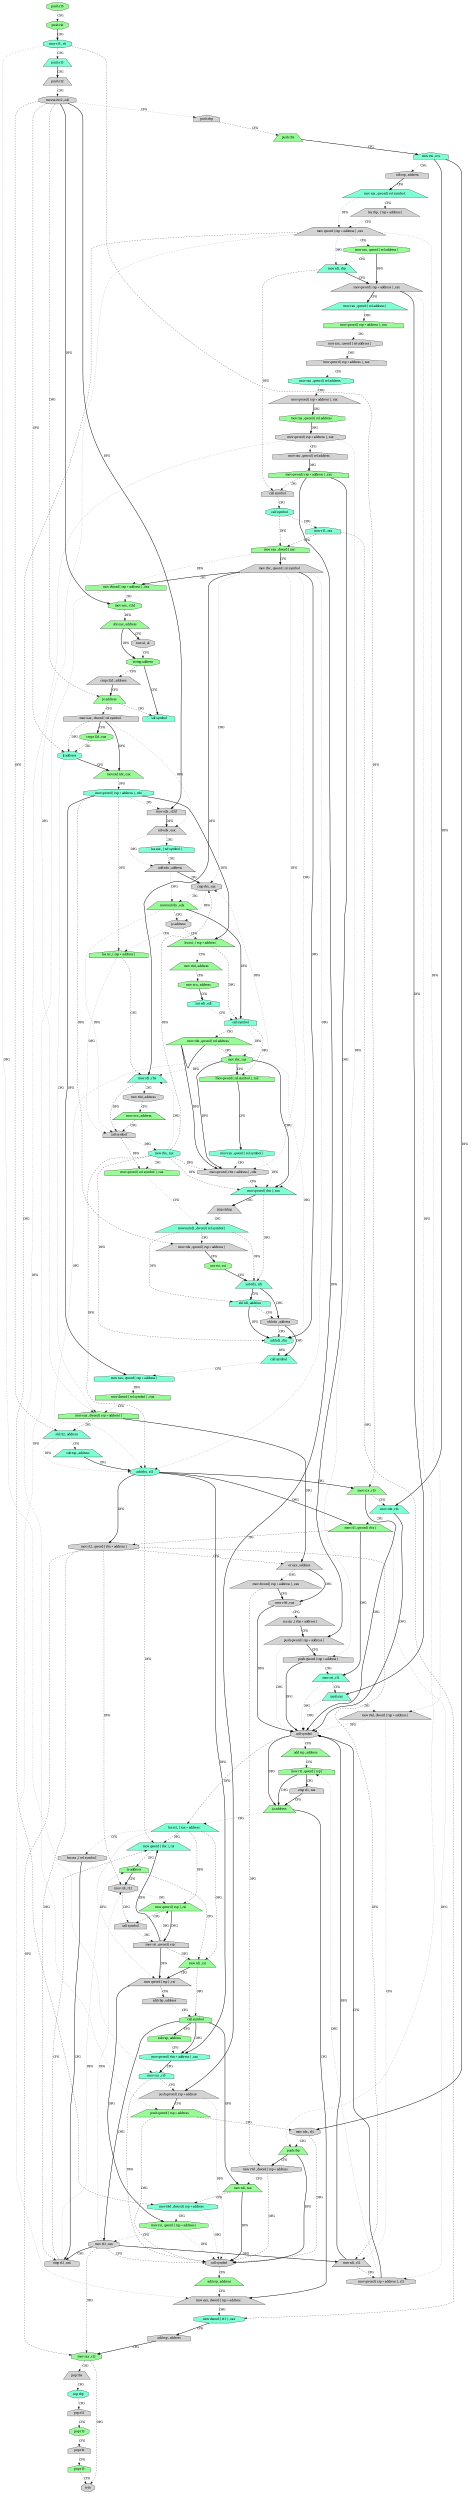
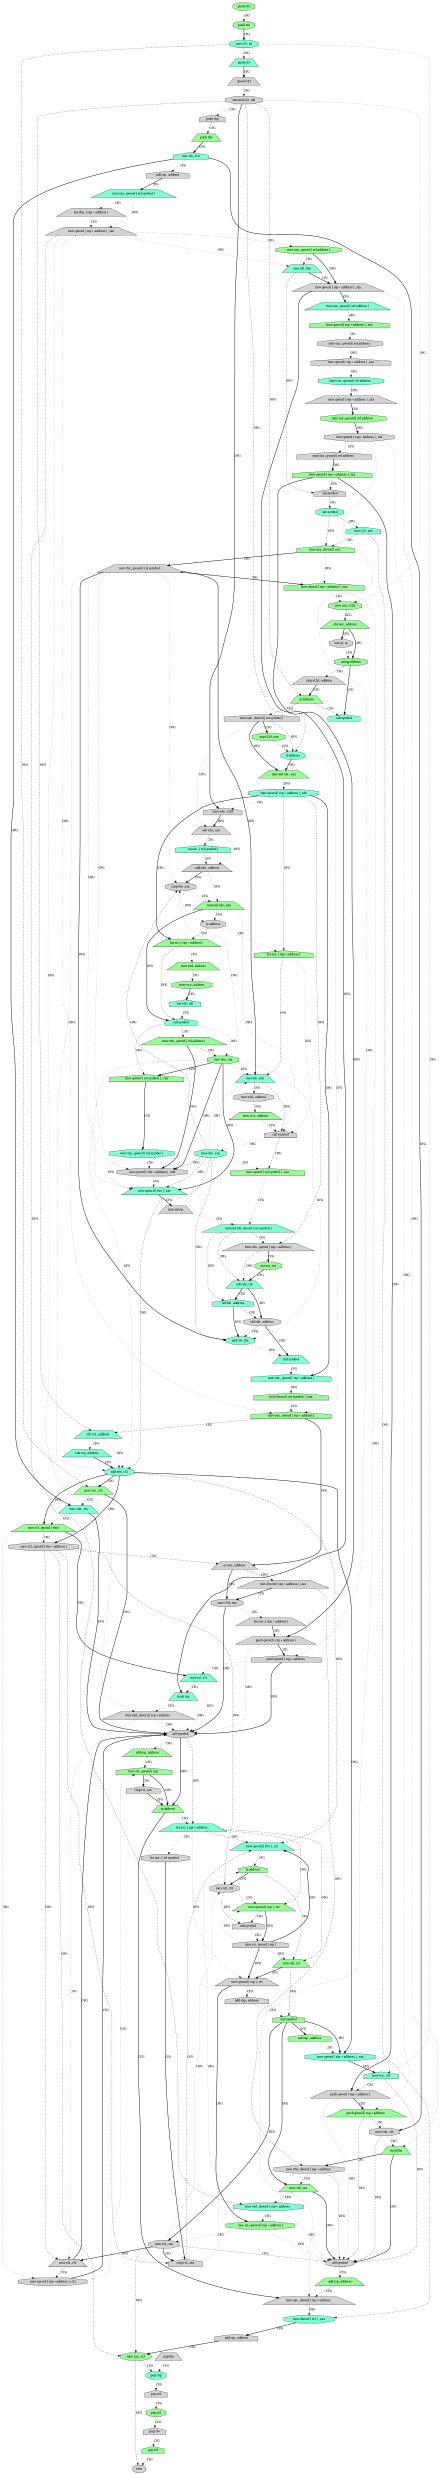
(57, 81) -> (244, 81)
(66, 363) -> (420, 296)
(264, 1237) -> (246, 1262)
(82, 2365) -> (145, 2365)
